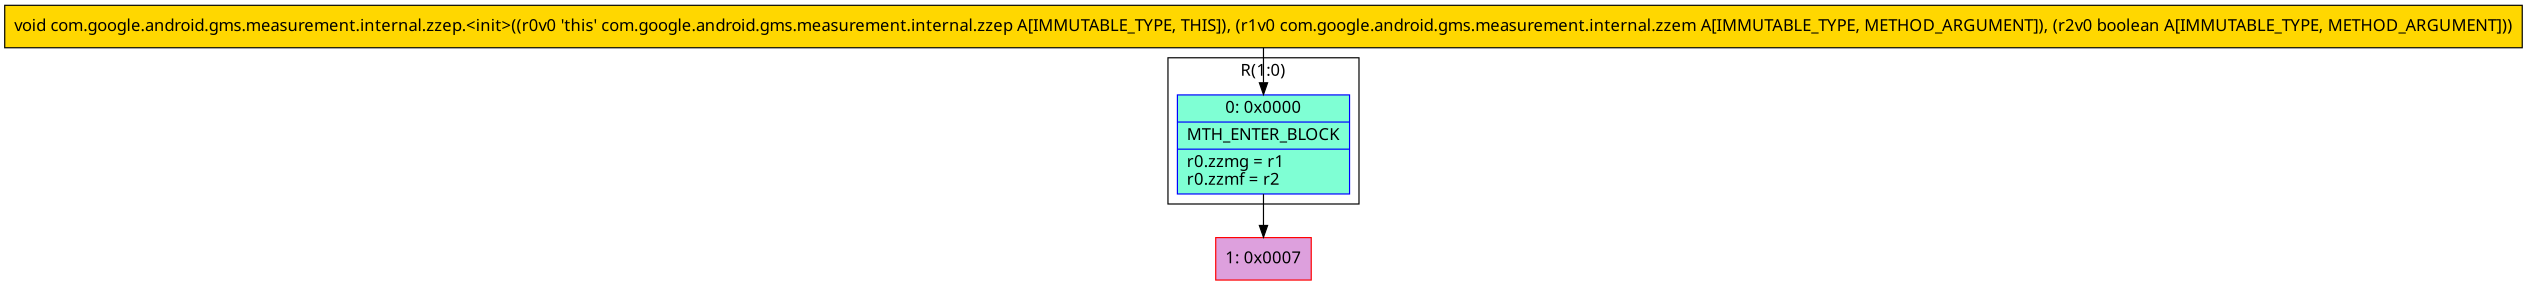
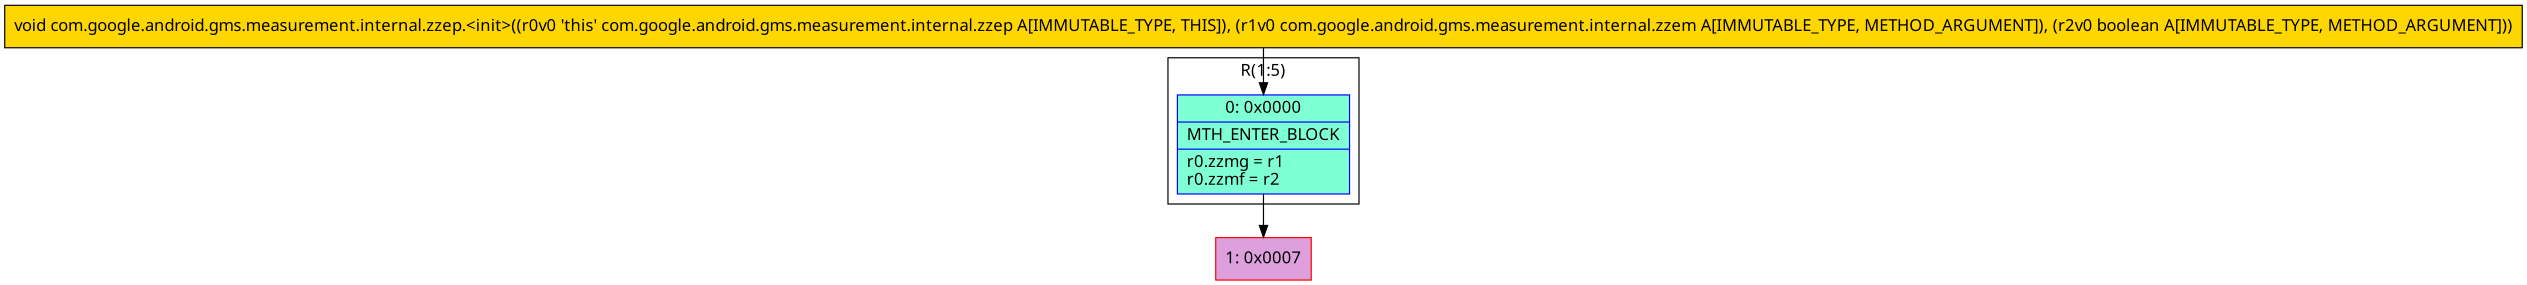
(1263, 71) -> (1263, 71)
